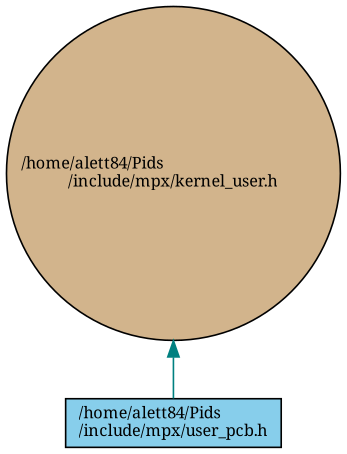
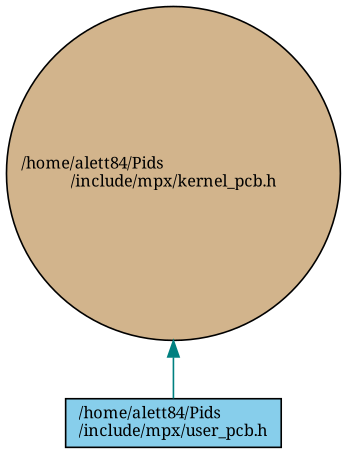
(173, 173) -> (173, 173)
